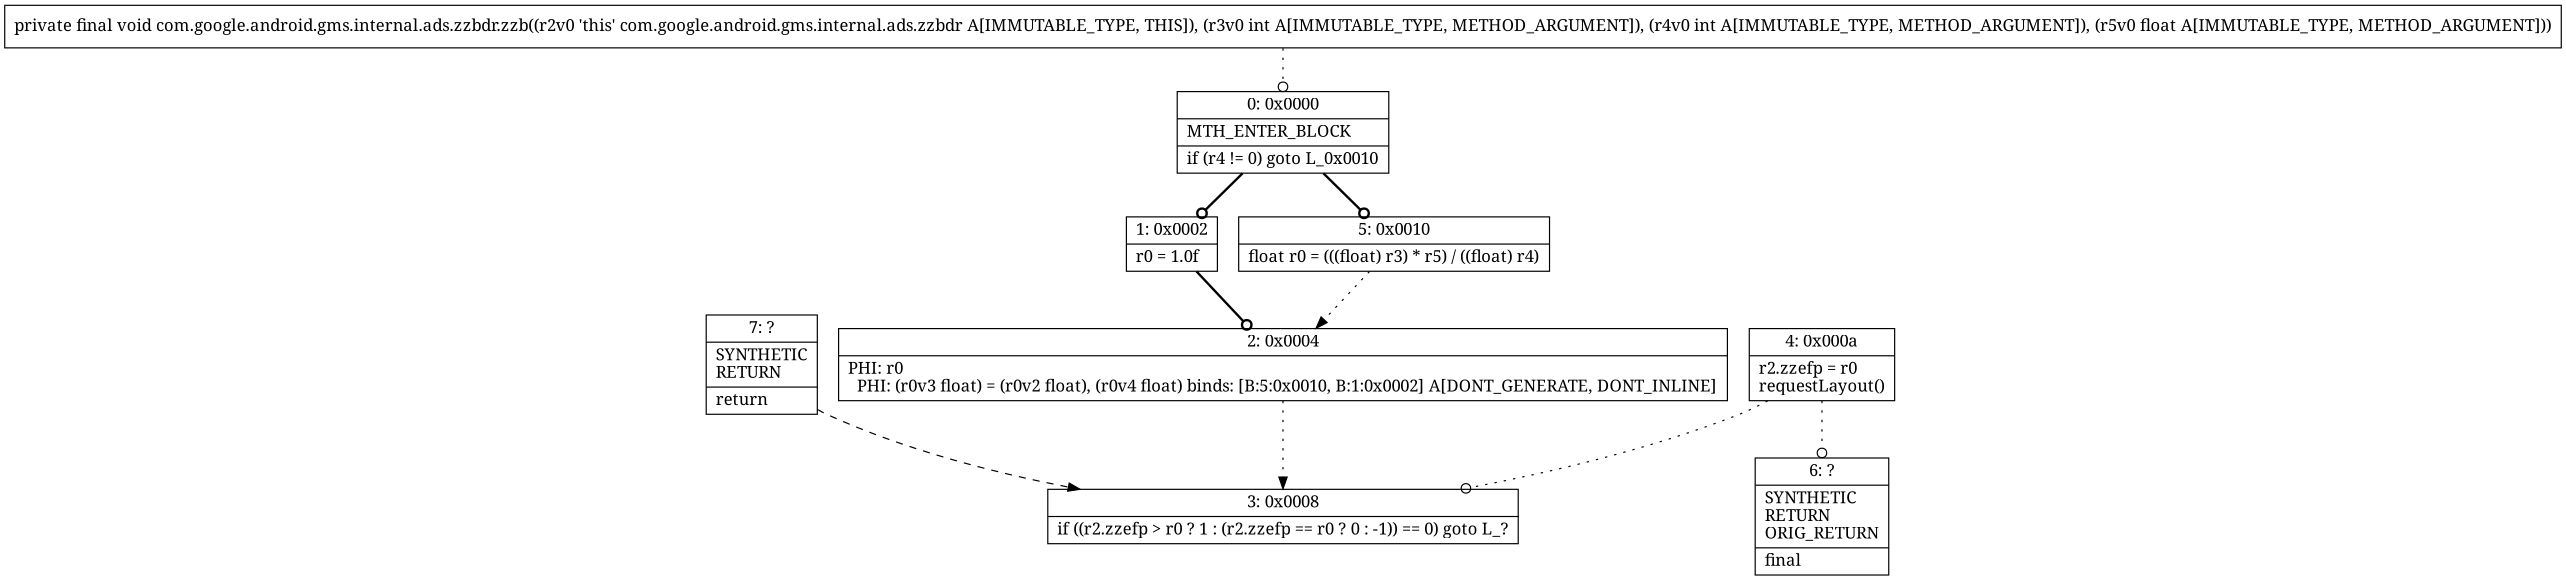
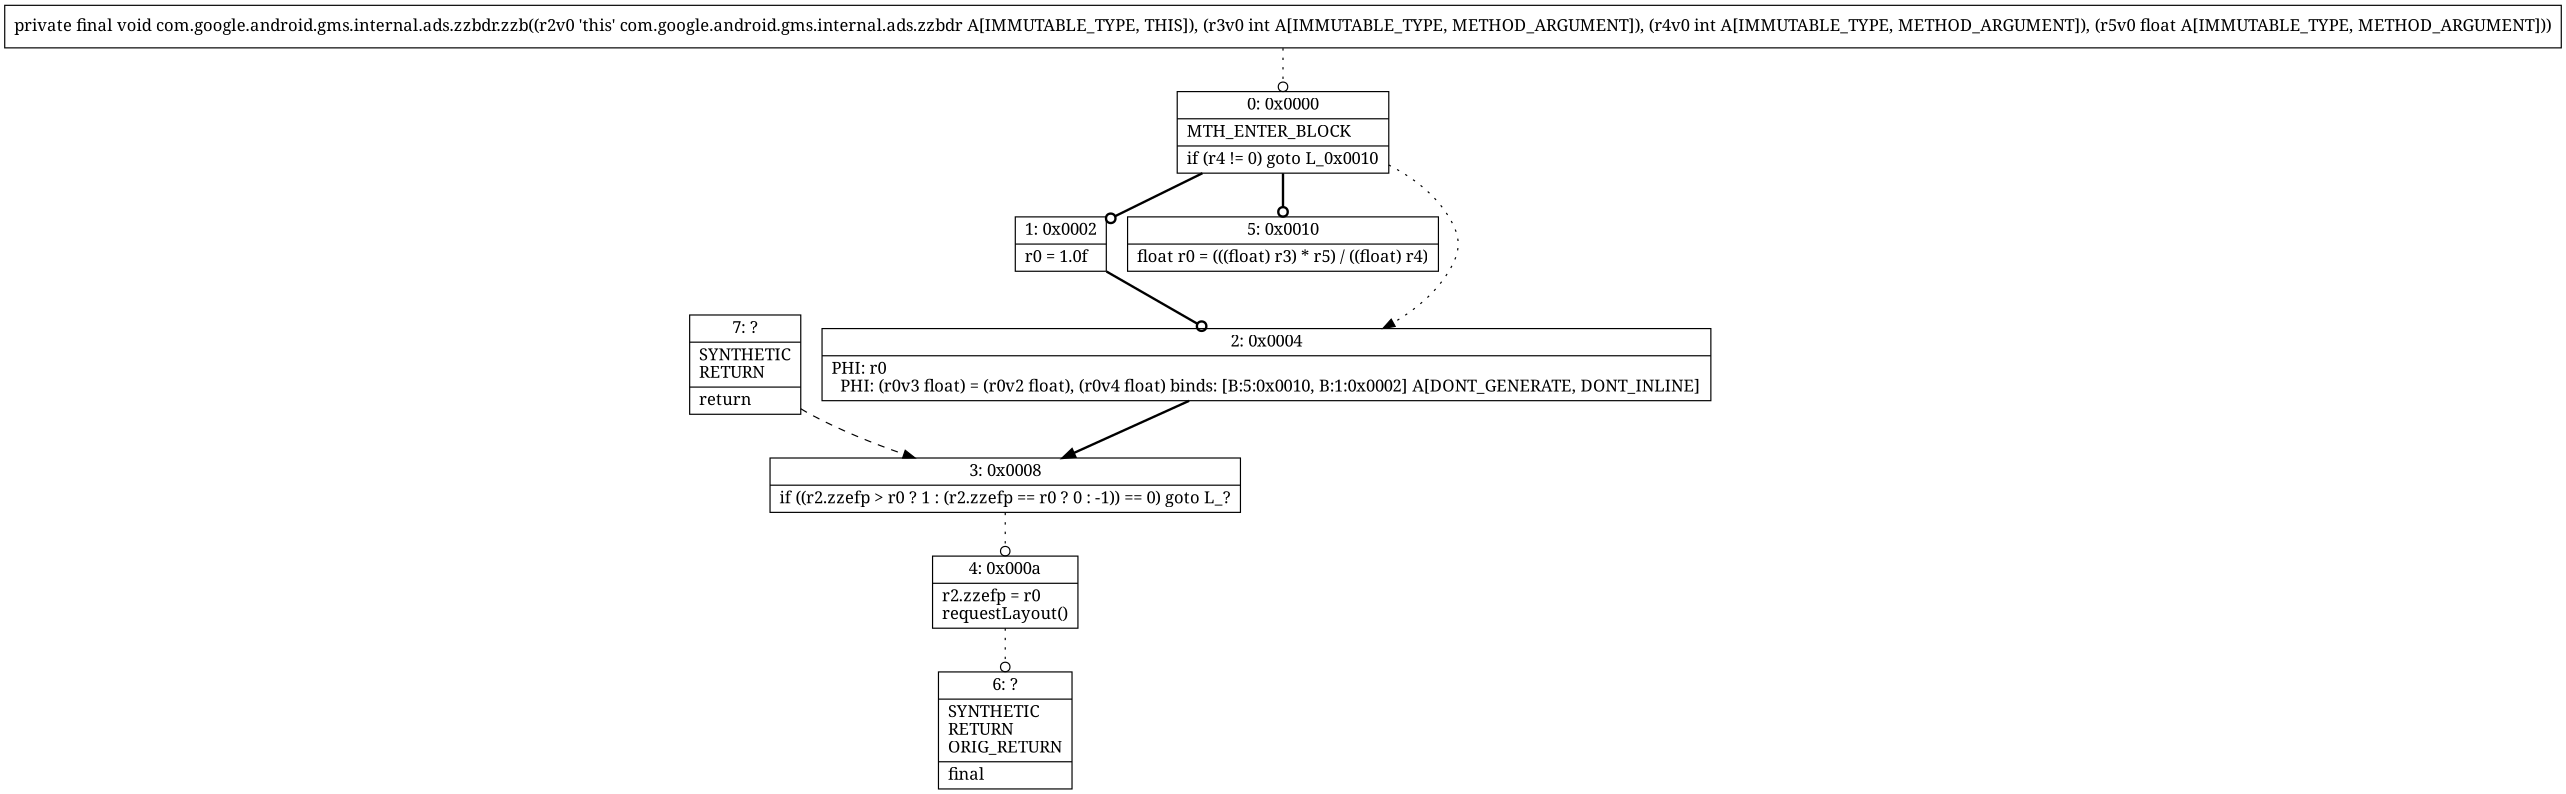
(1347, 296) -> (1458, 242)
(1283, 439) -> (1132, 427)
(1622, 453) -> (1005, 530)
